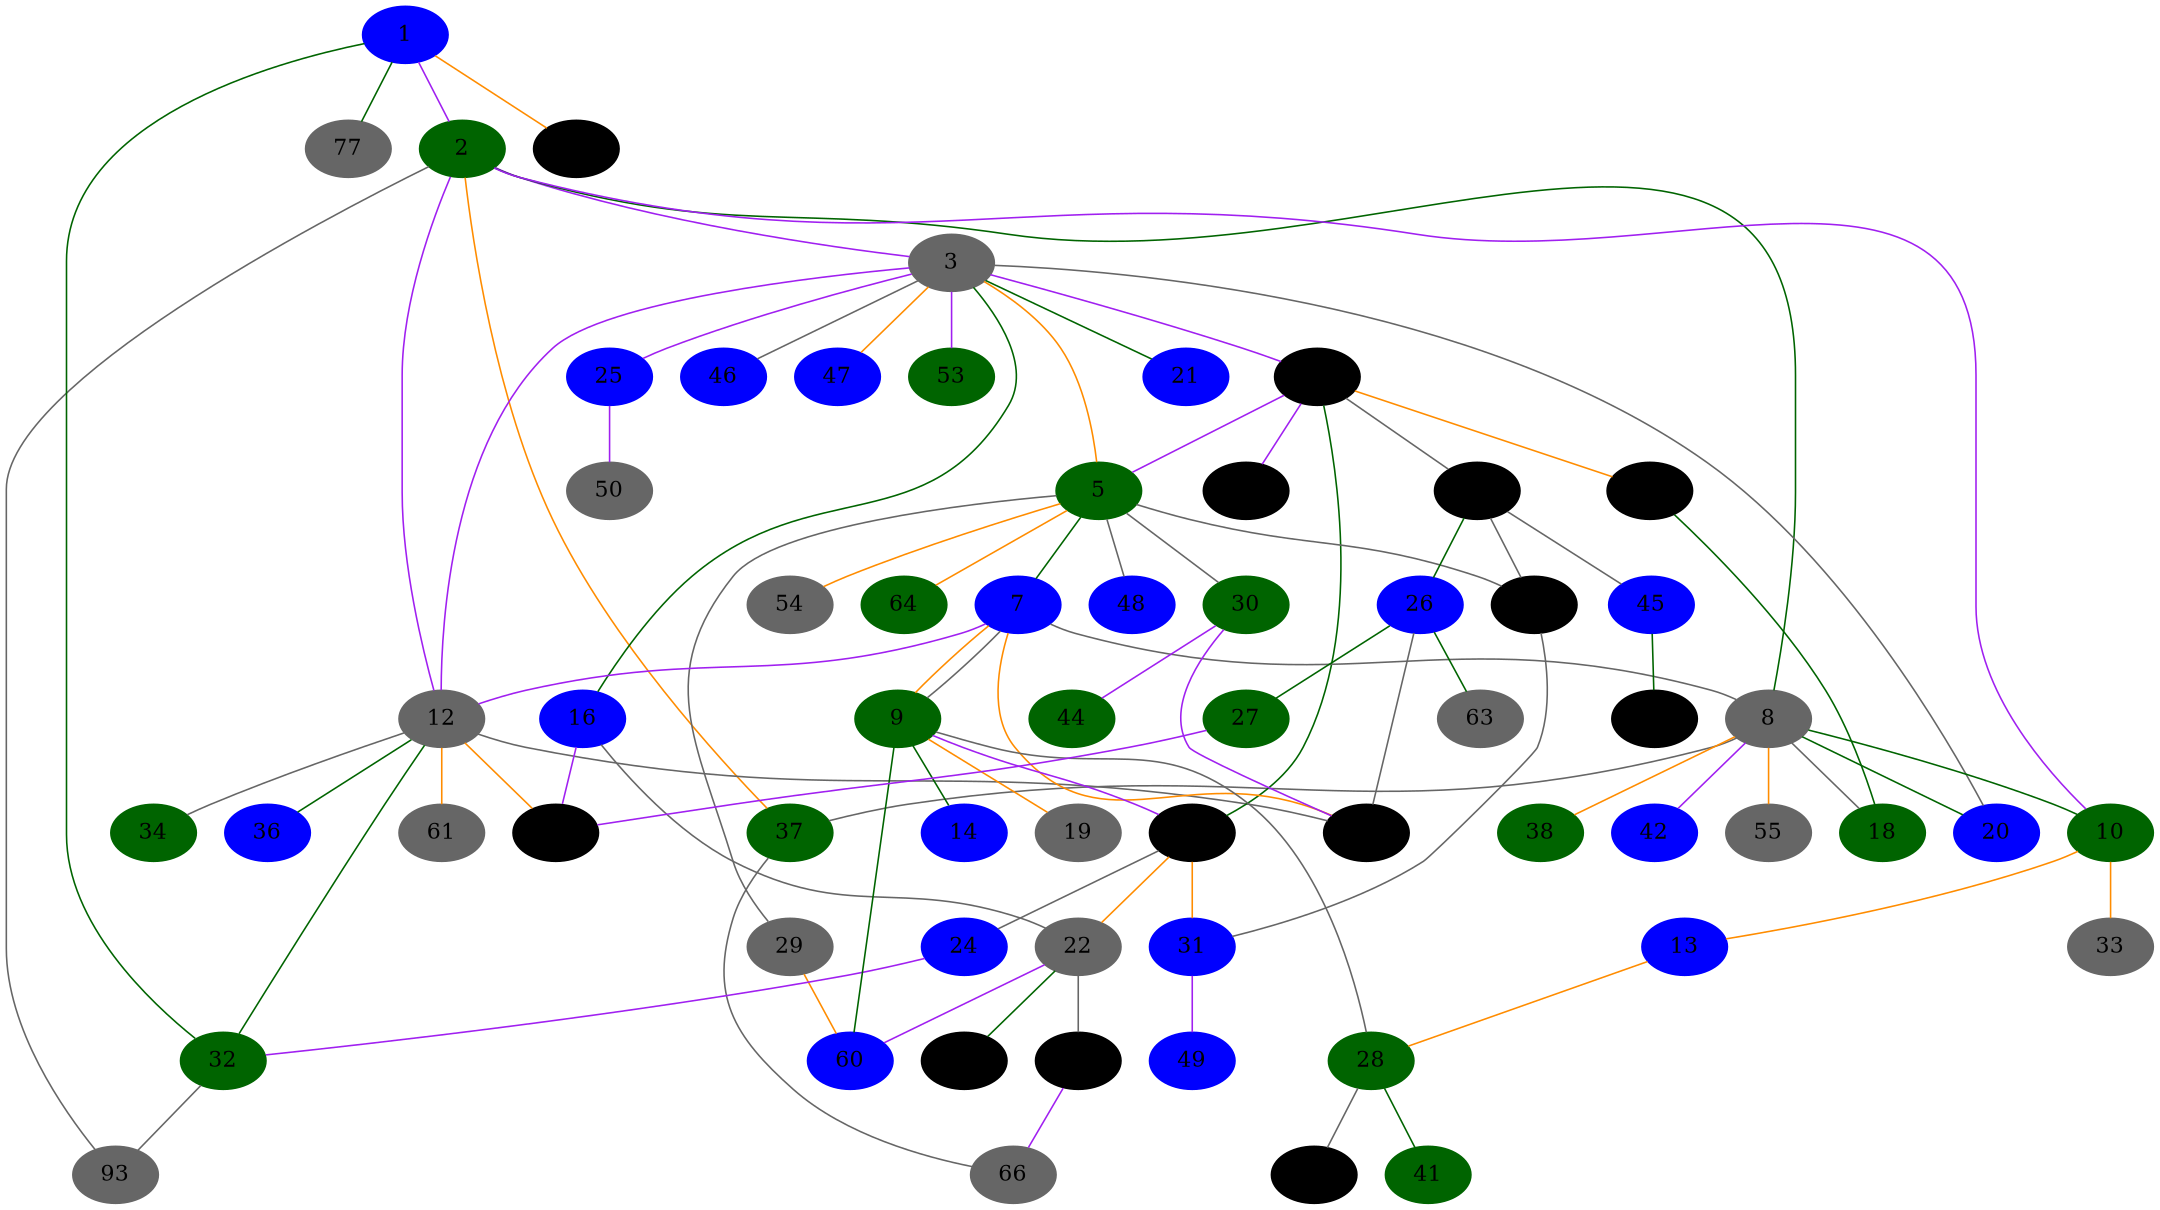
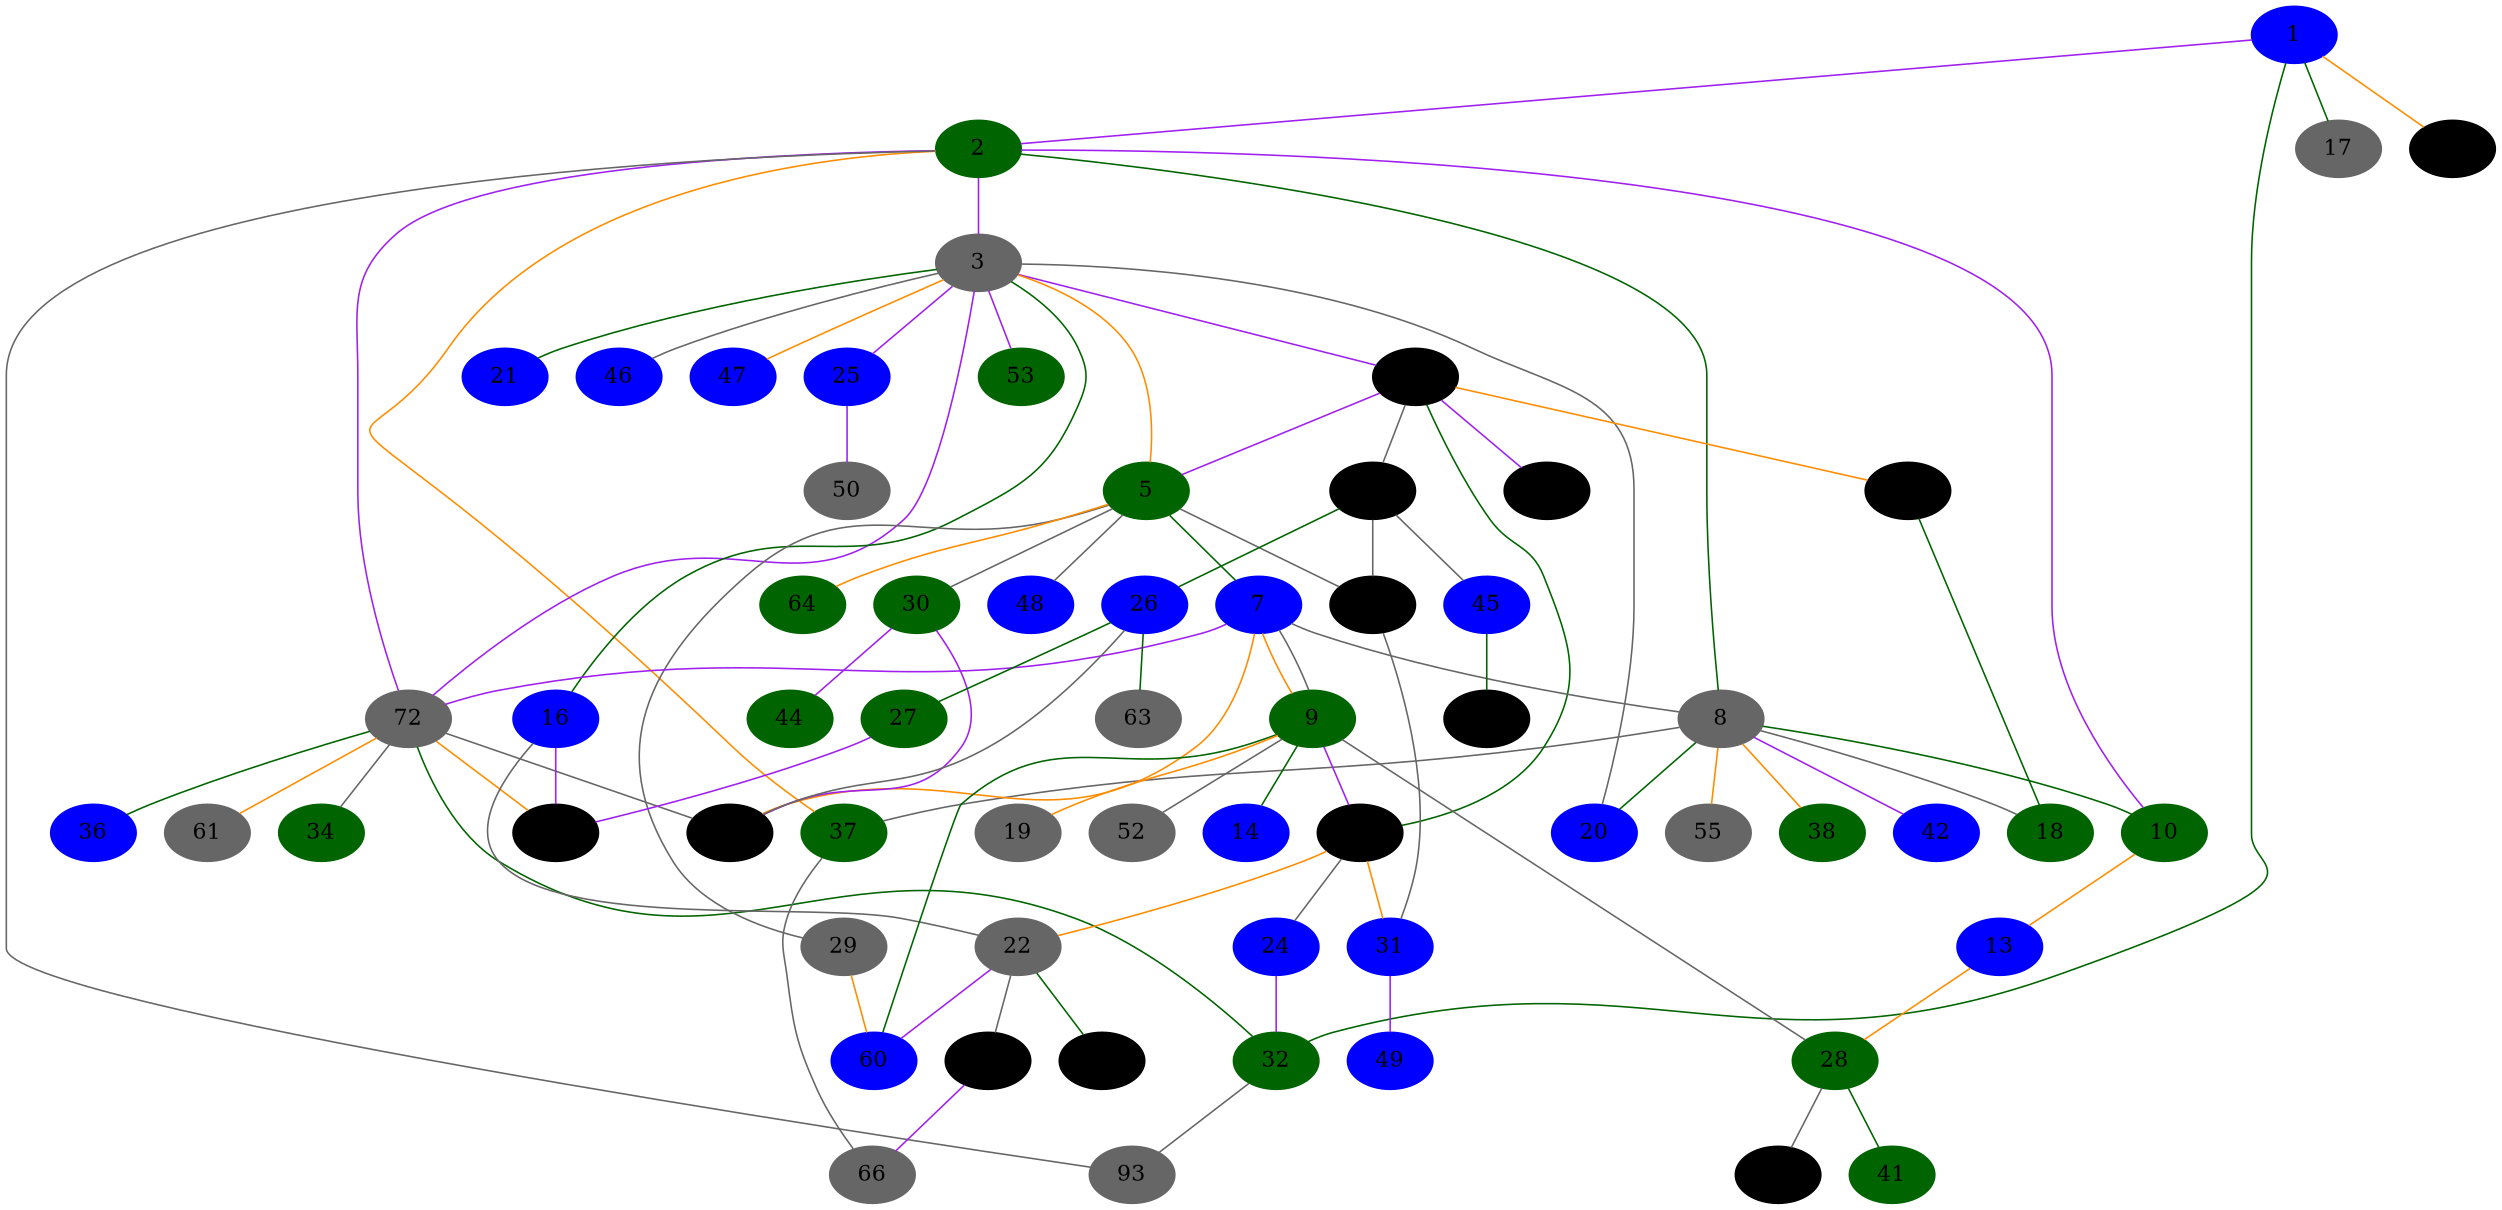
(348, 149) -> (2339, 149)
(790, 605) -> none
(442, 719) -> (408, 719)
none -> (1132, 833)
(2111, 947) -> none
